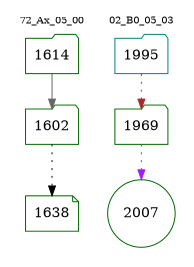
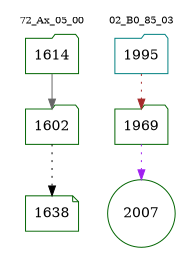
(141, 21) -> (141, 21)
